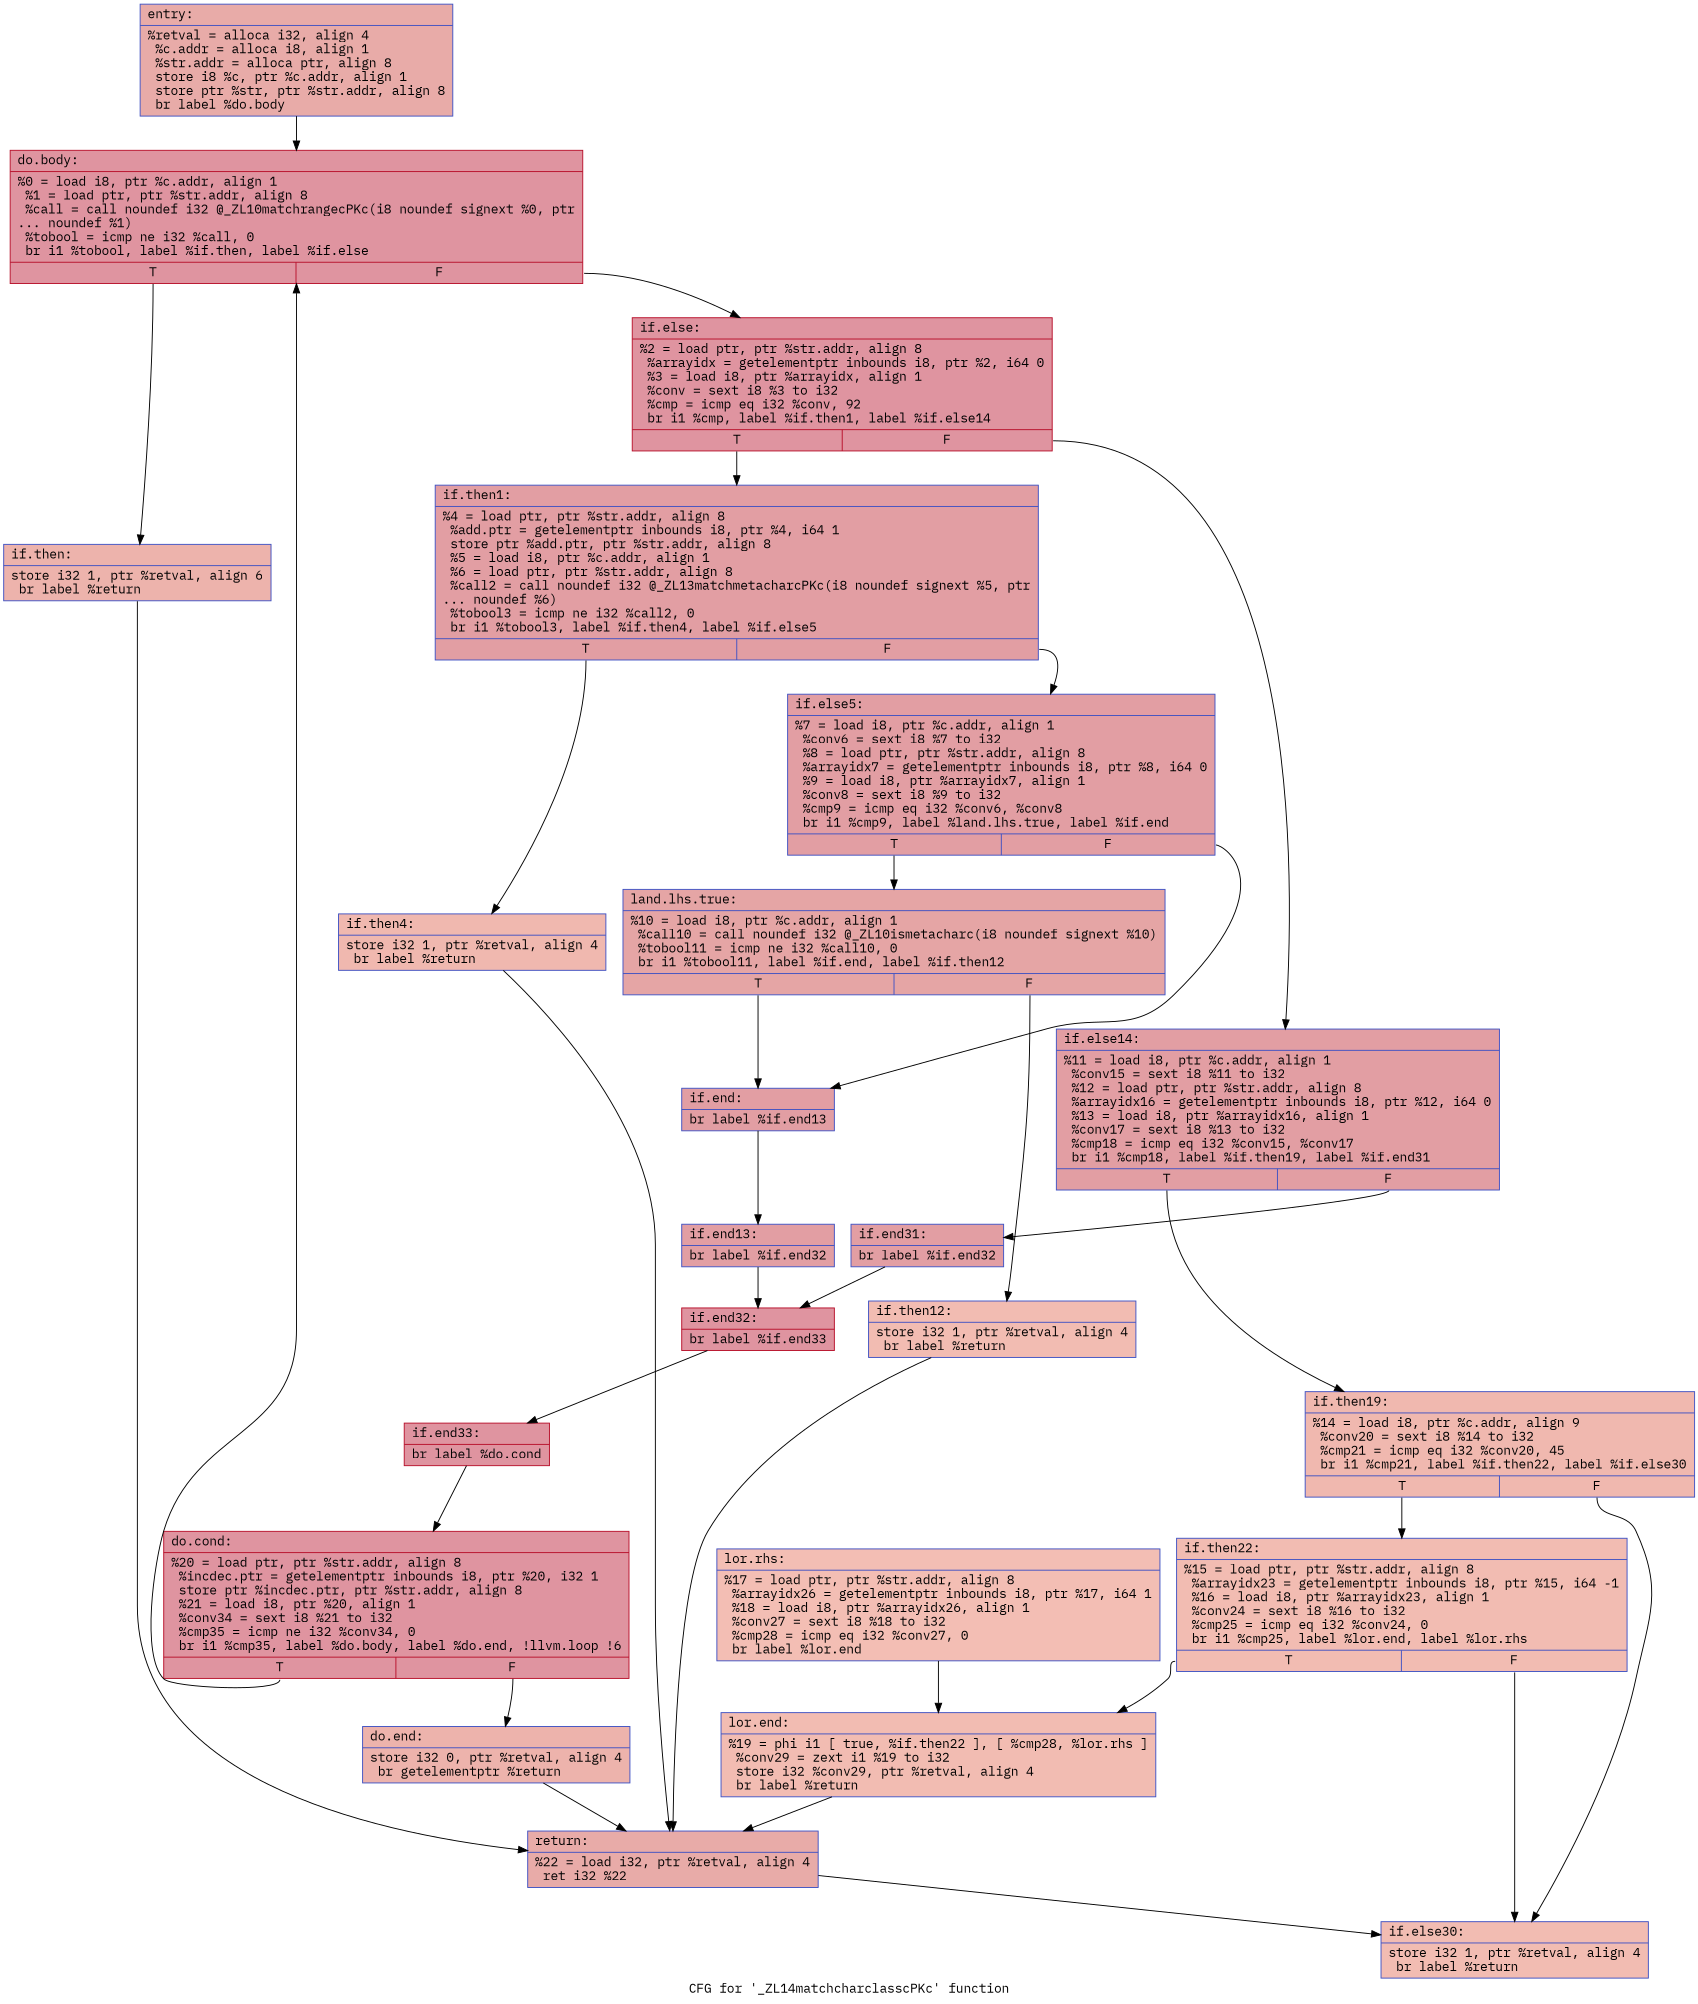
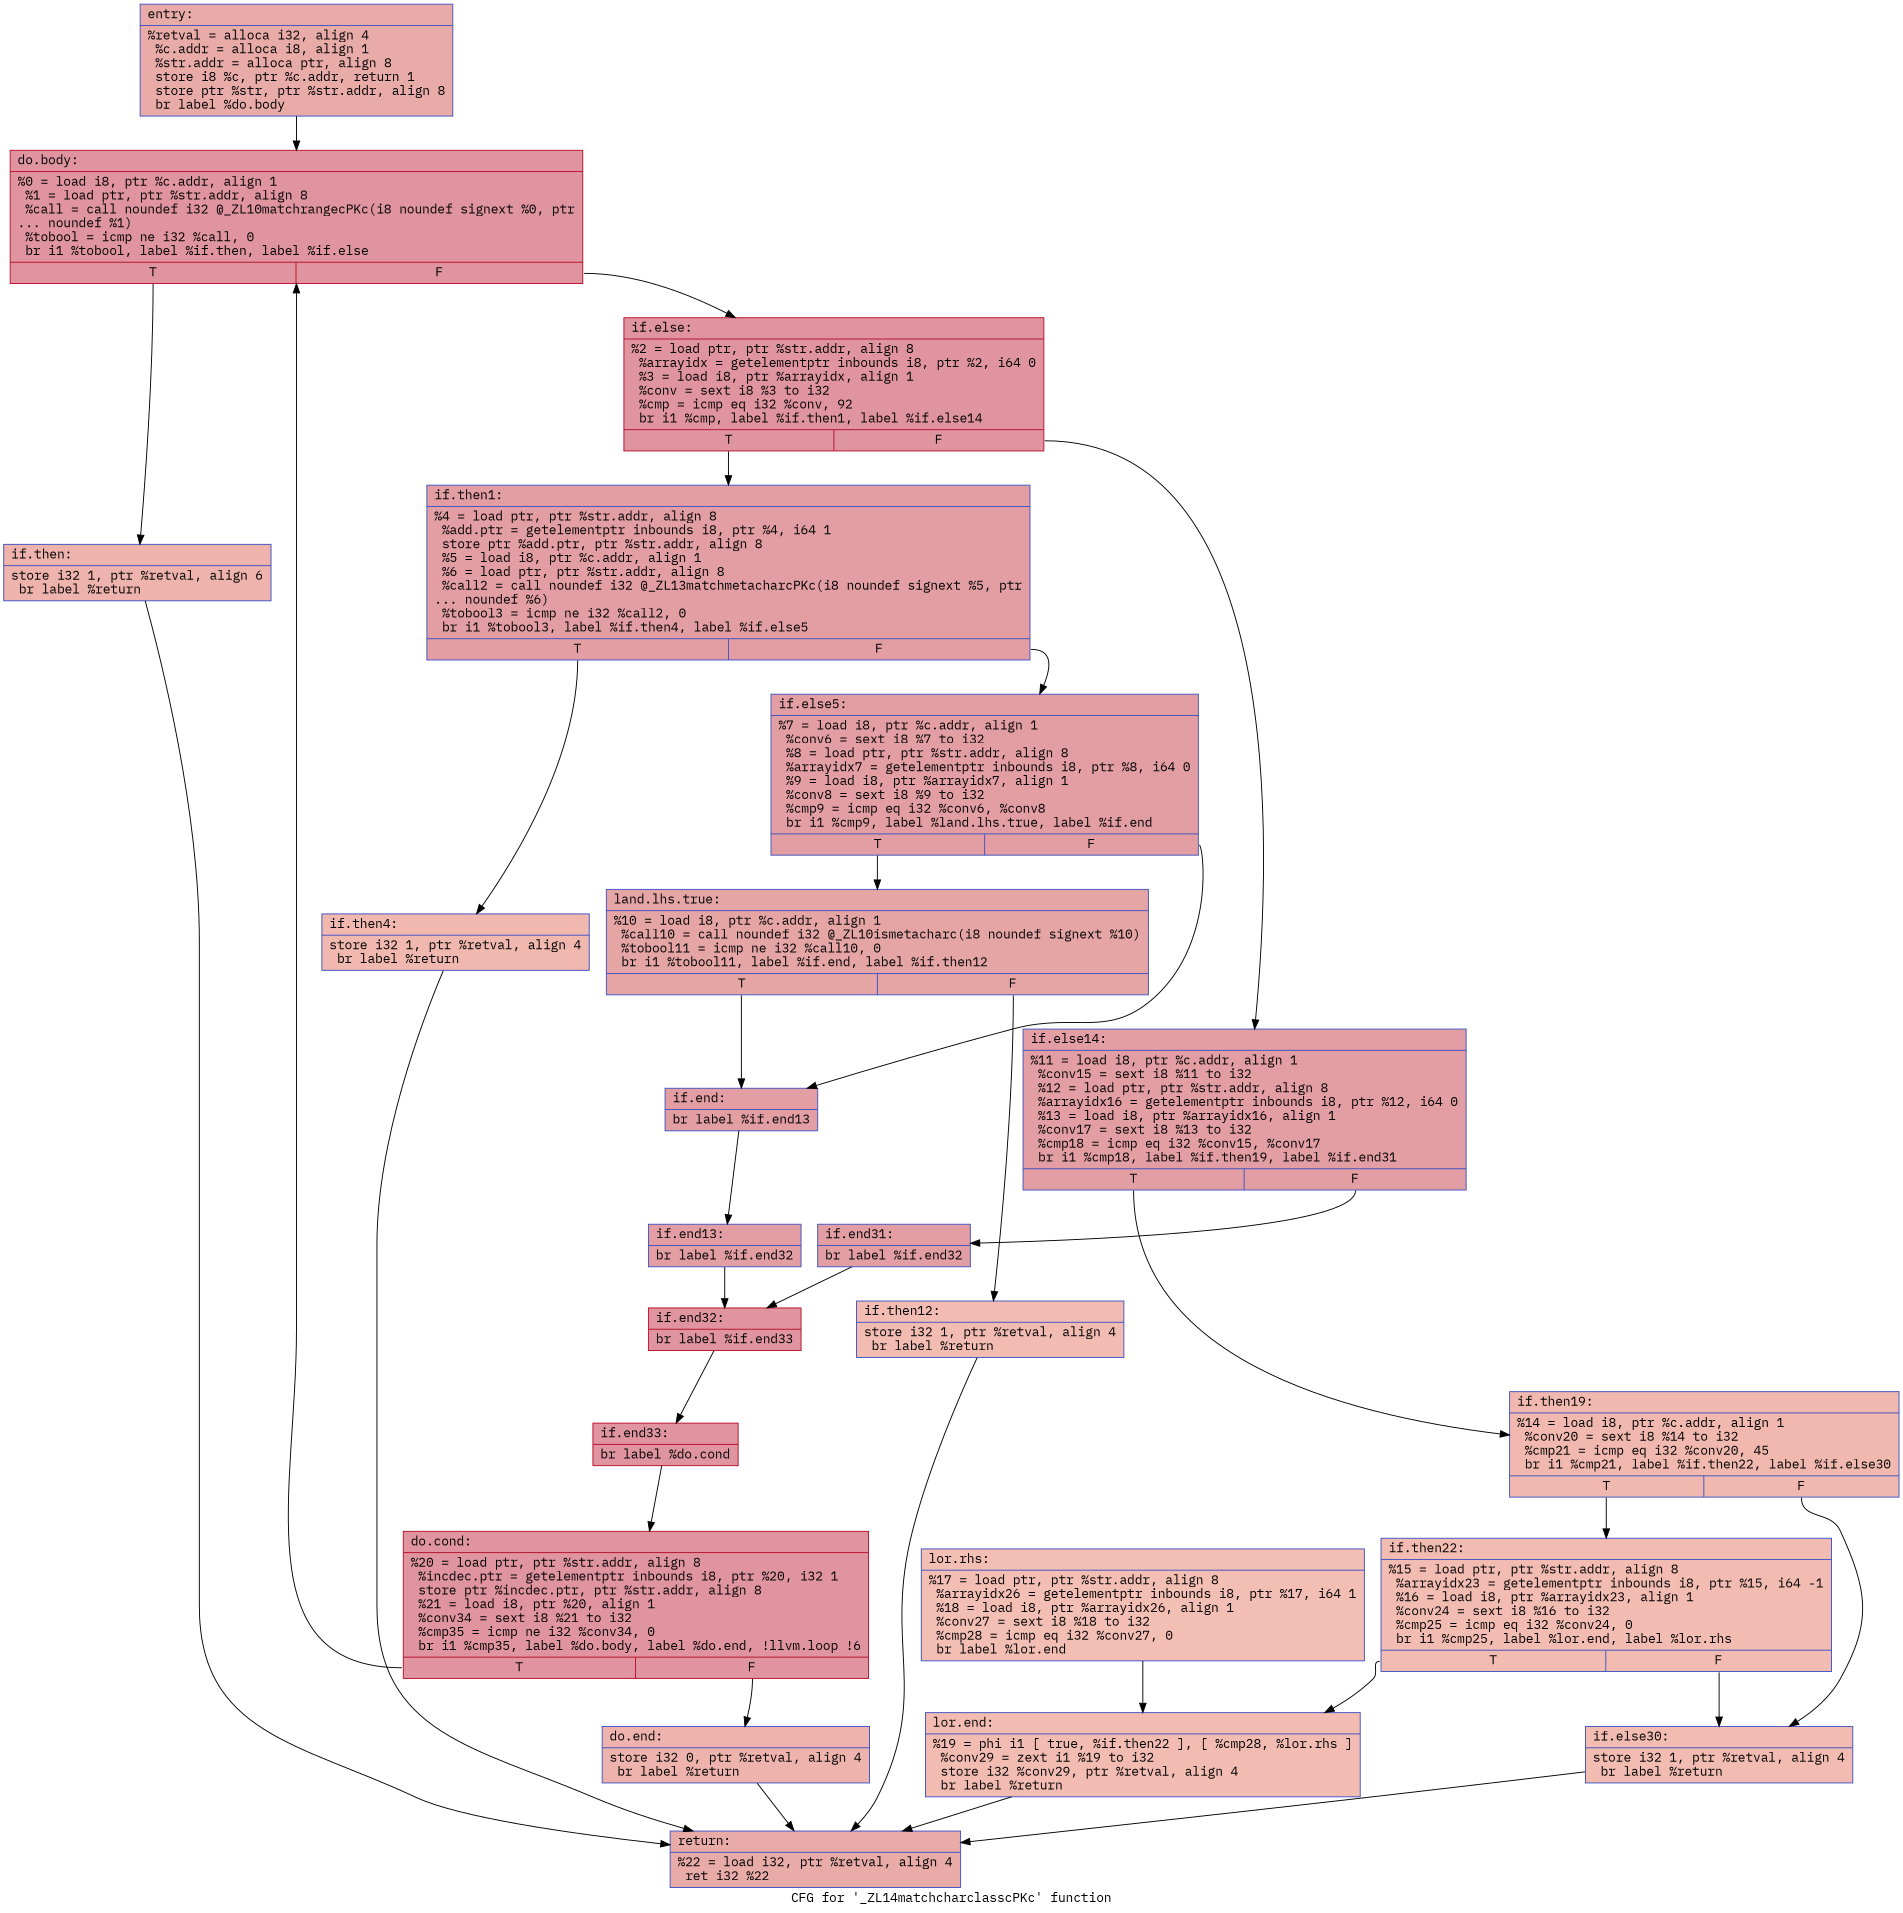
(278, 77) -> (281, 77)
(1446, 1423) -> (1651, 1423)
(466, 1772) -> (675, 1772)
(1095, 1905) -> (1278, 1808)
